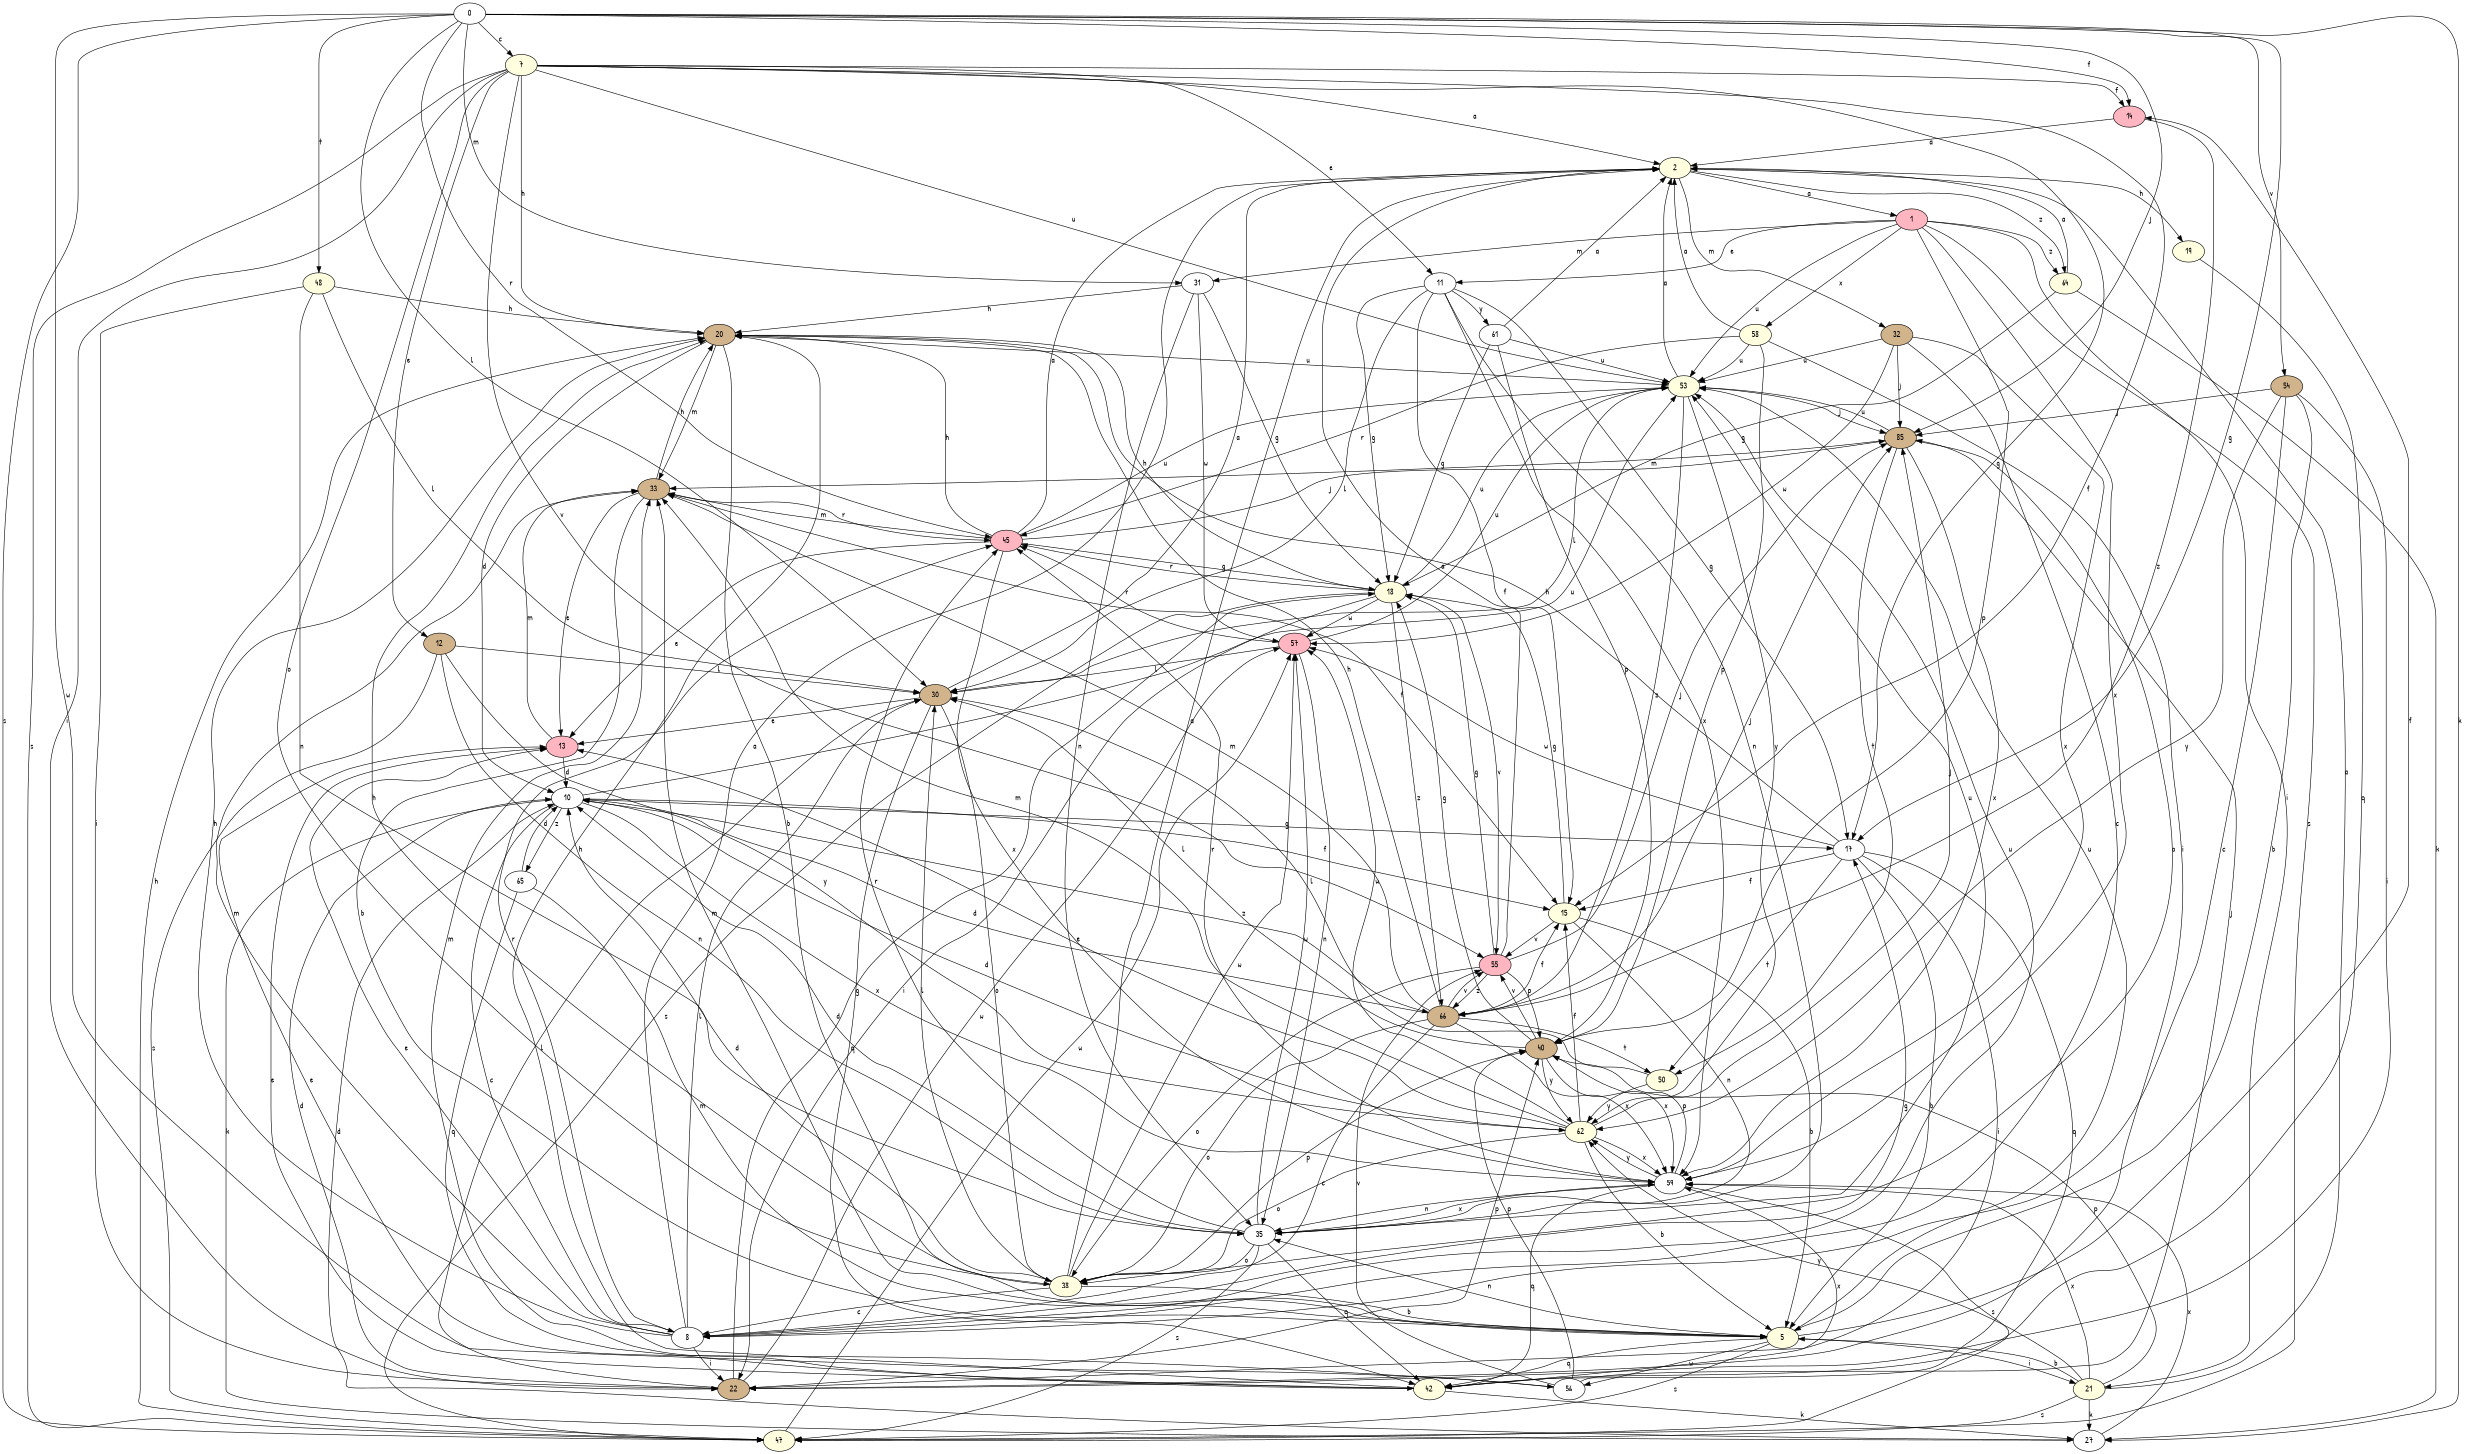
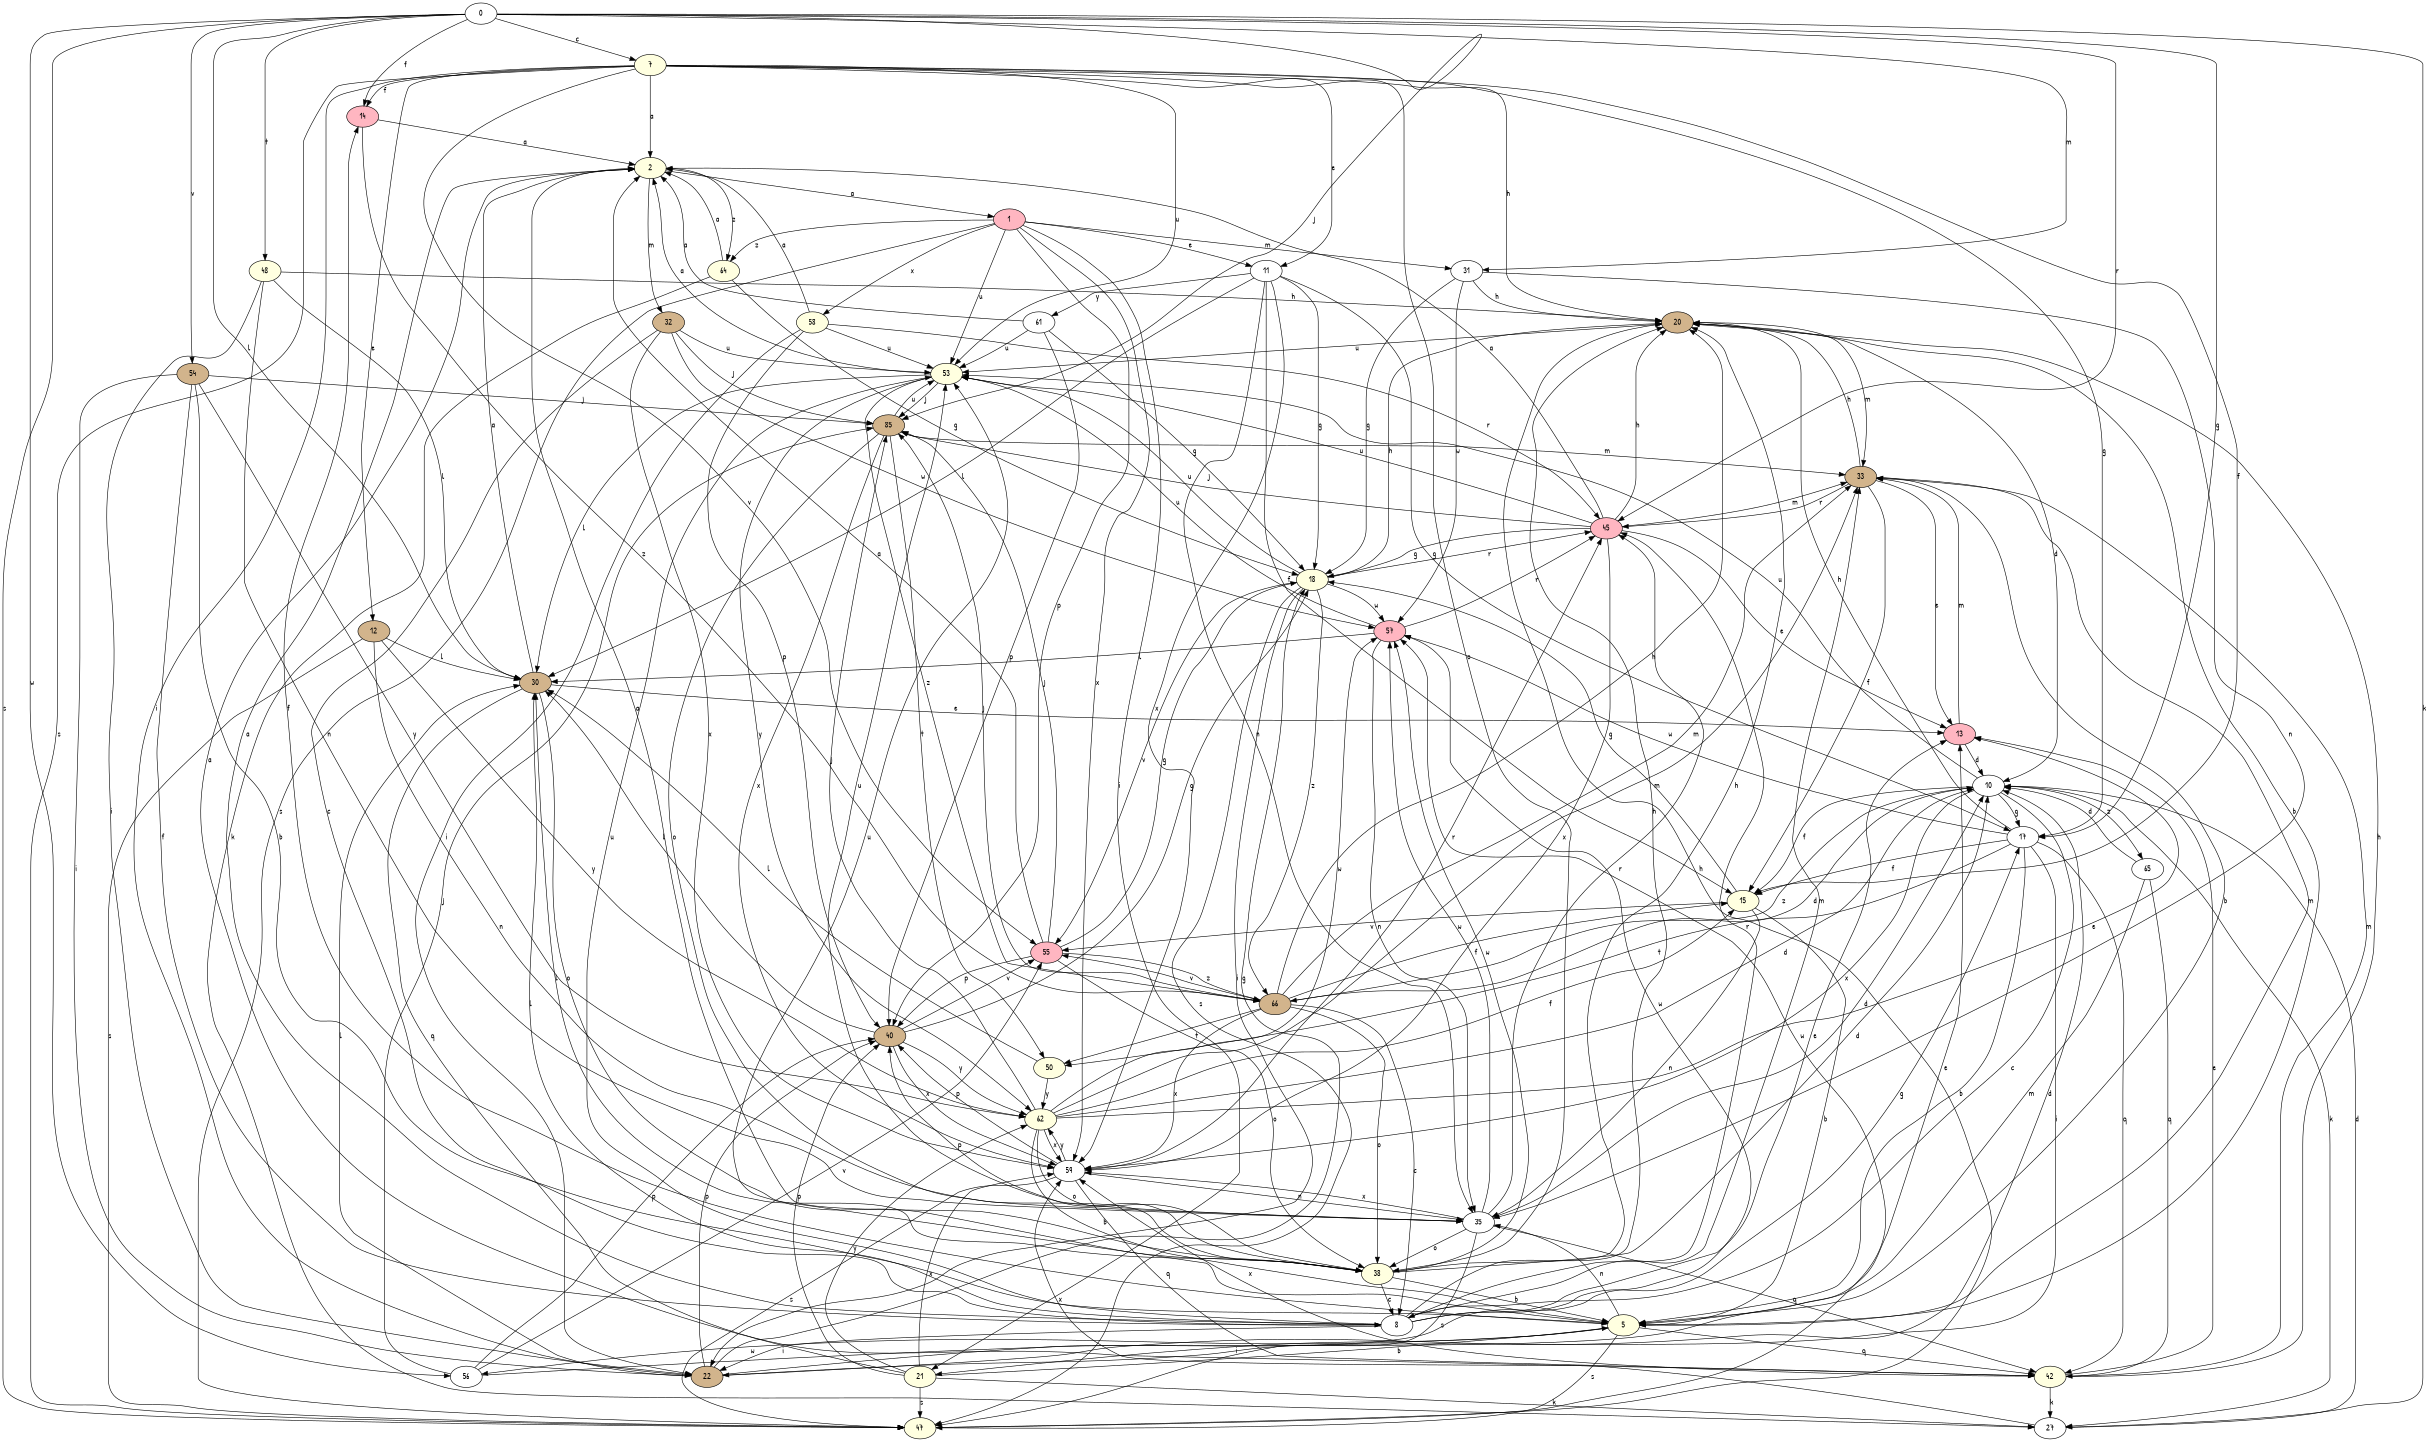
(2189, 251) -> none
(2224, 850) -> (163, 837)
